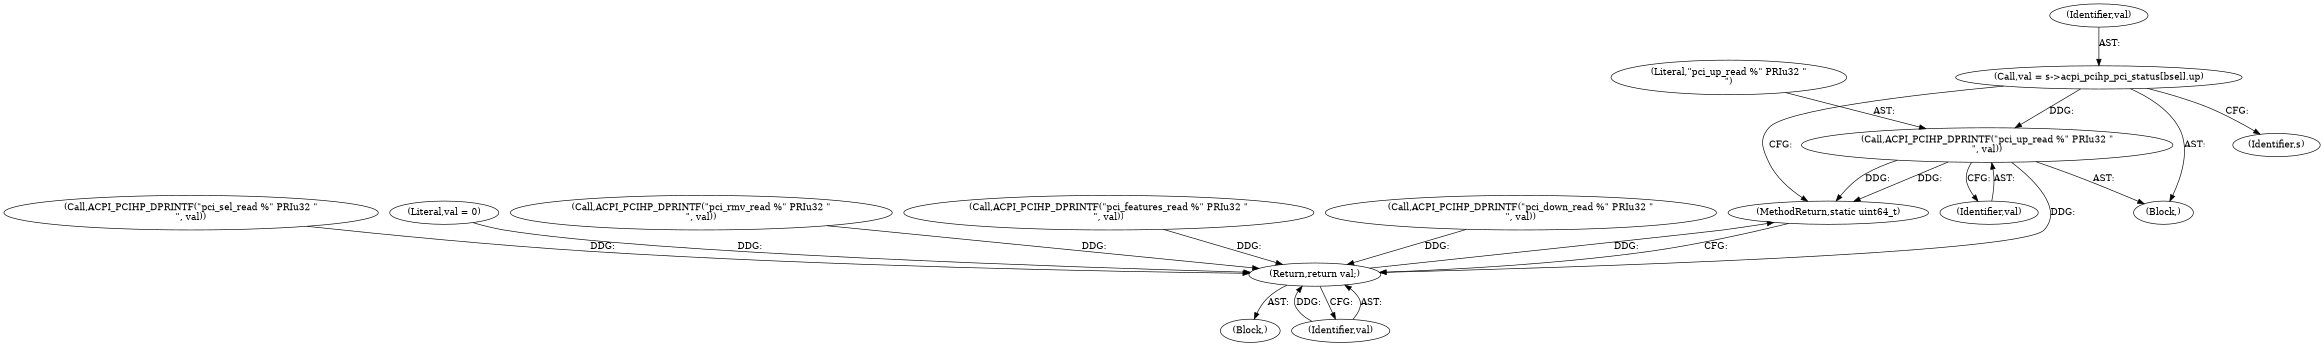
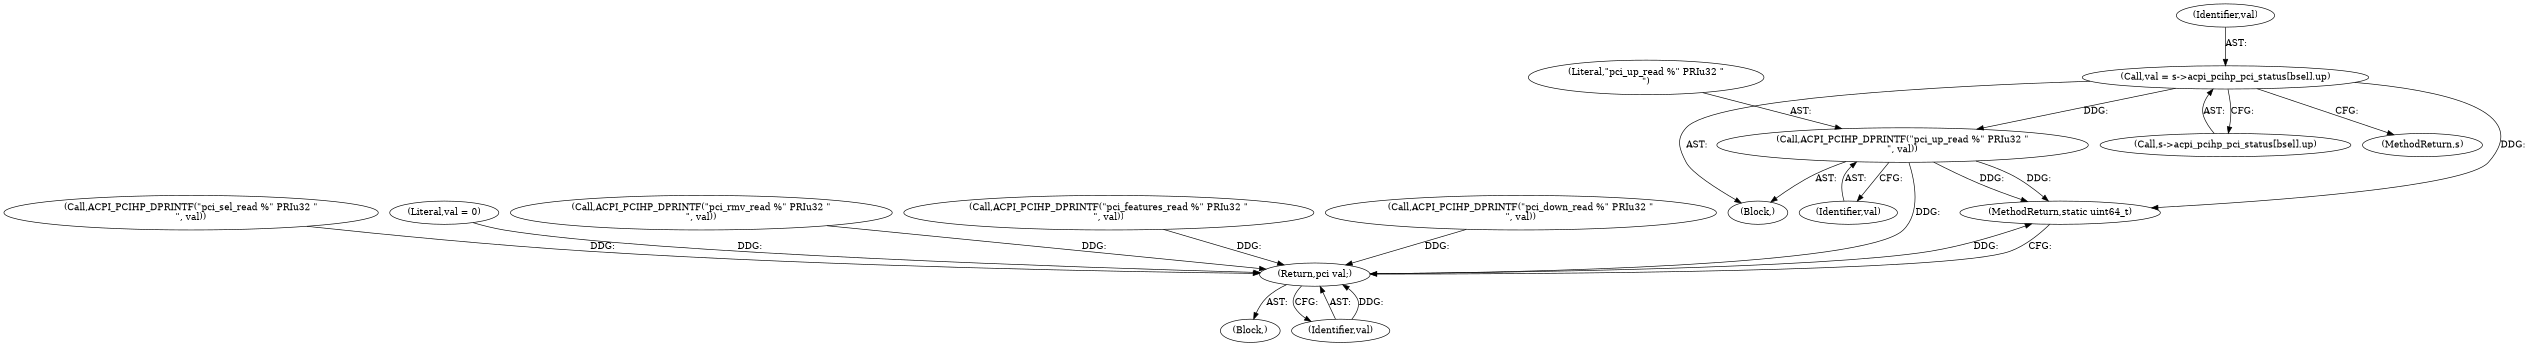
(1782, 145) -> (2514, 145)
none -> (2225, 145)
(2276, 145) -> (2422, 145)
(1315, 275) -> (1315, 275)
